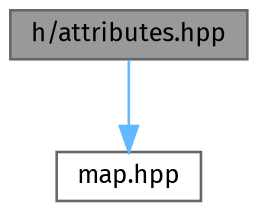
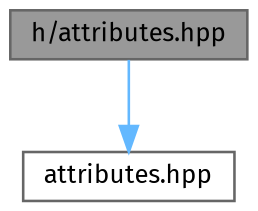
(129, 176) -> (129, 176)
